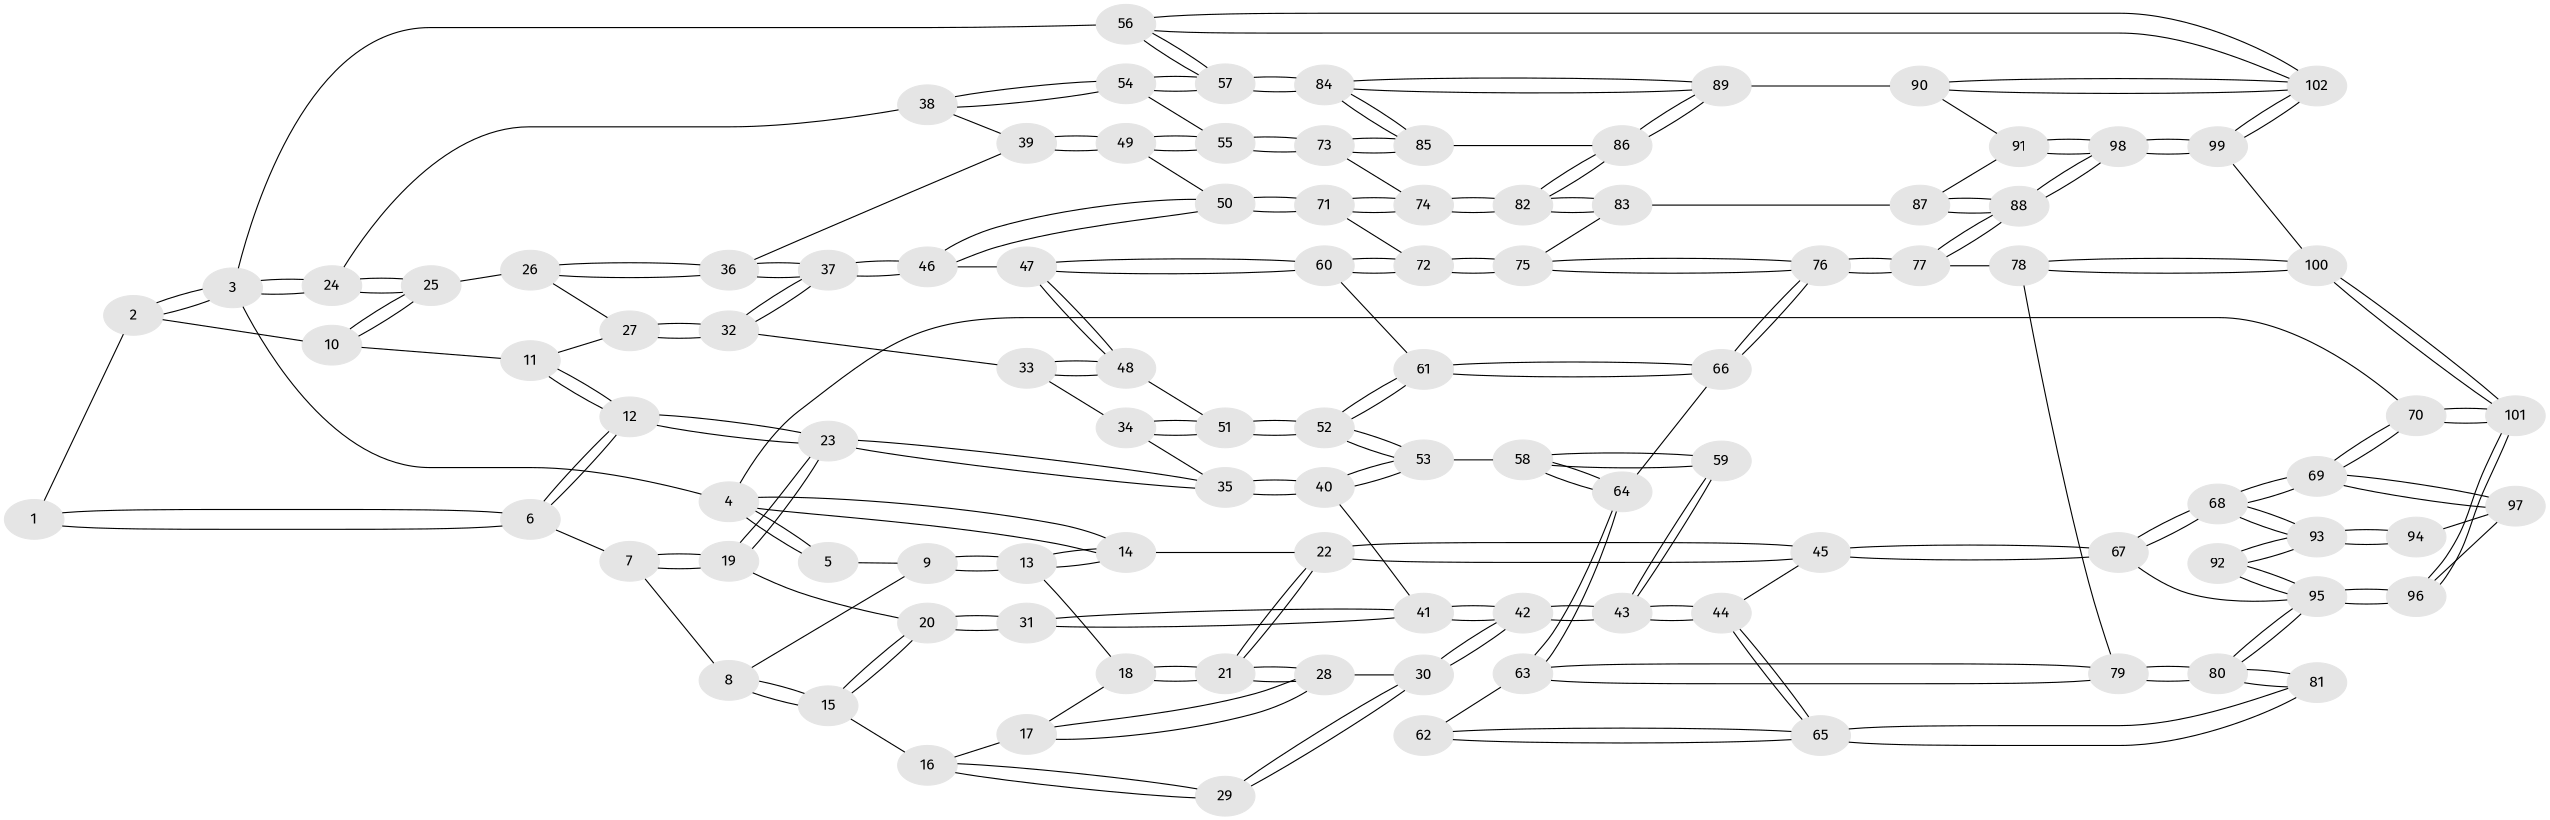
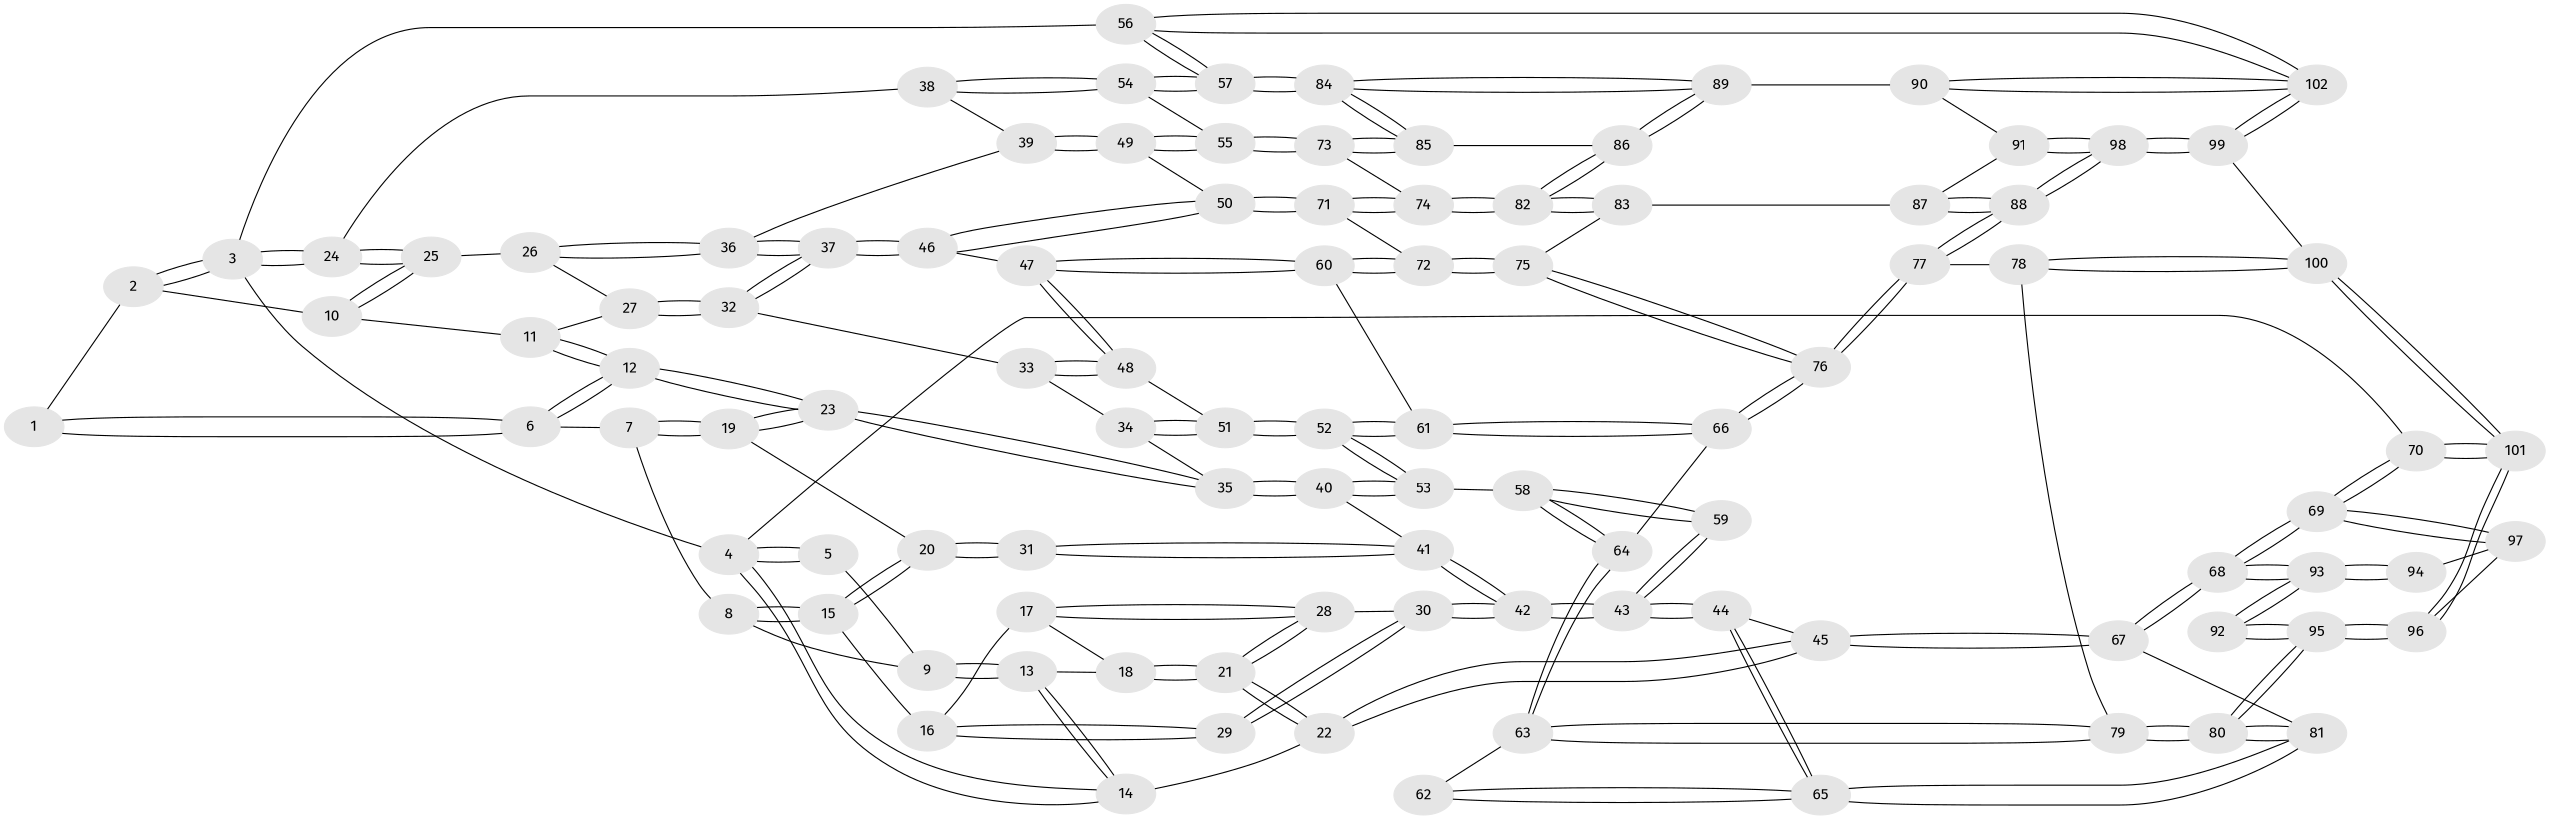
(2209, 598) -> (2218, 687)
